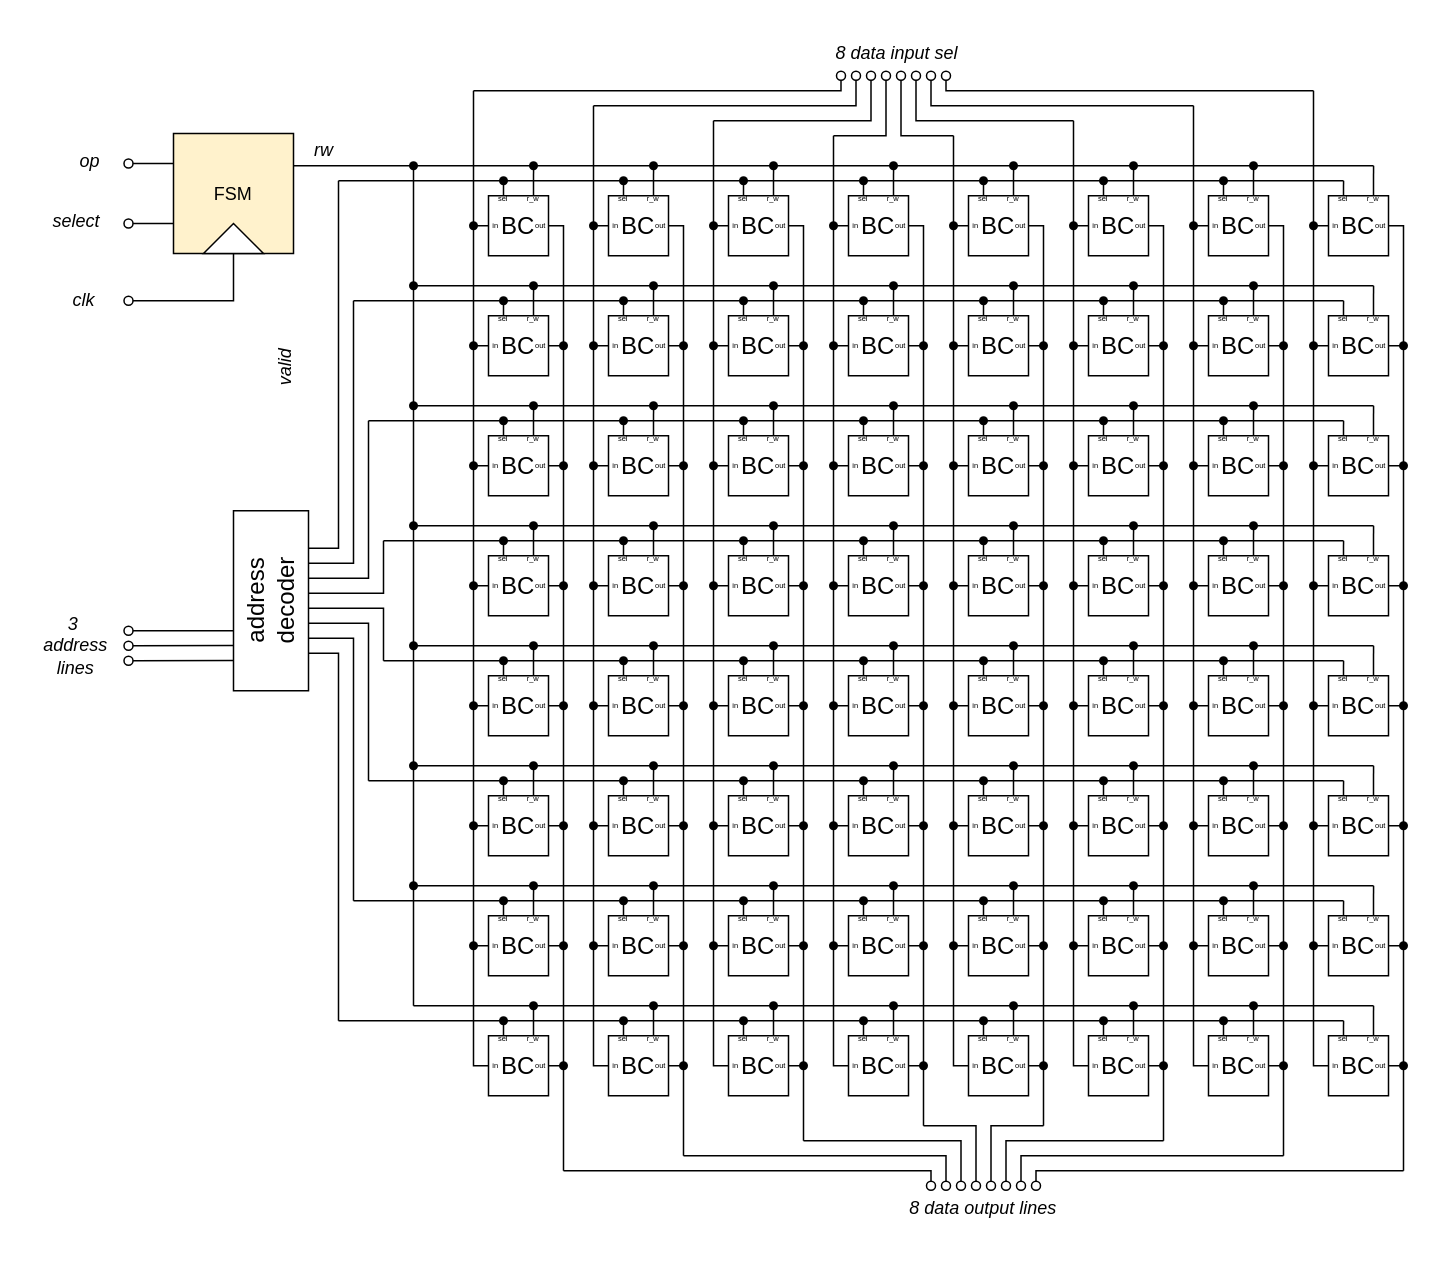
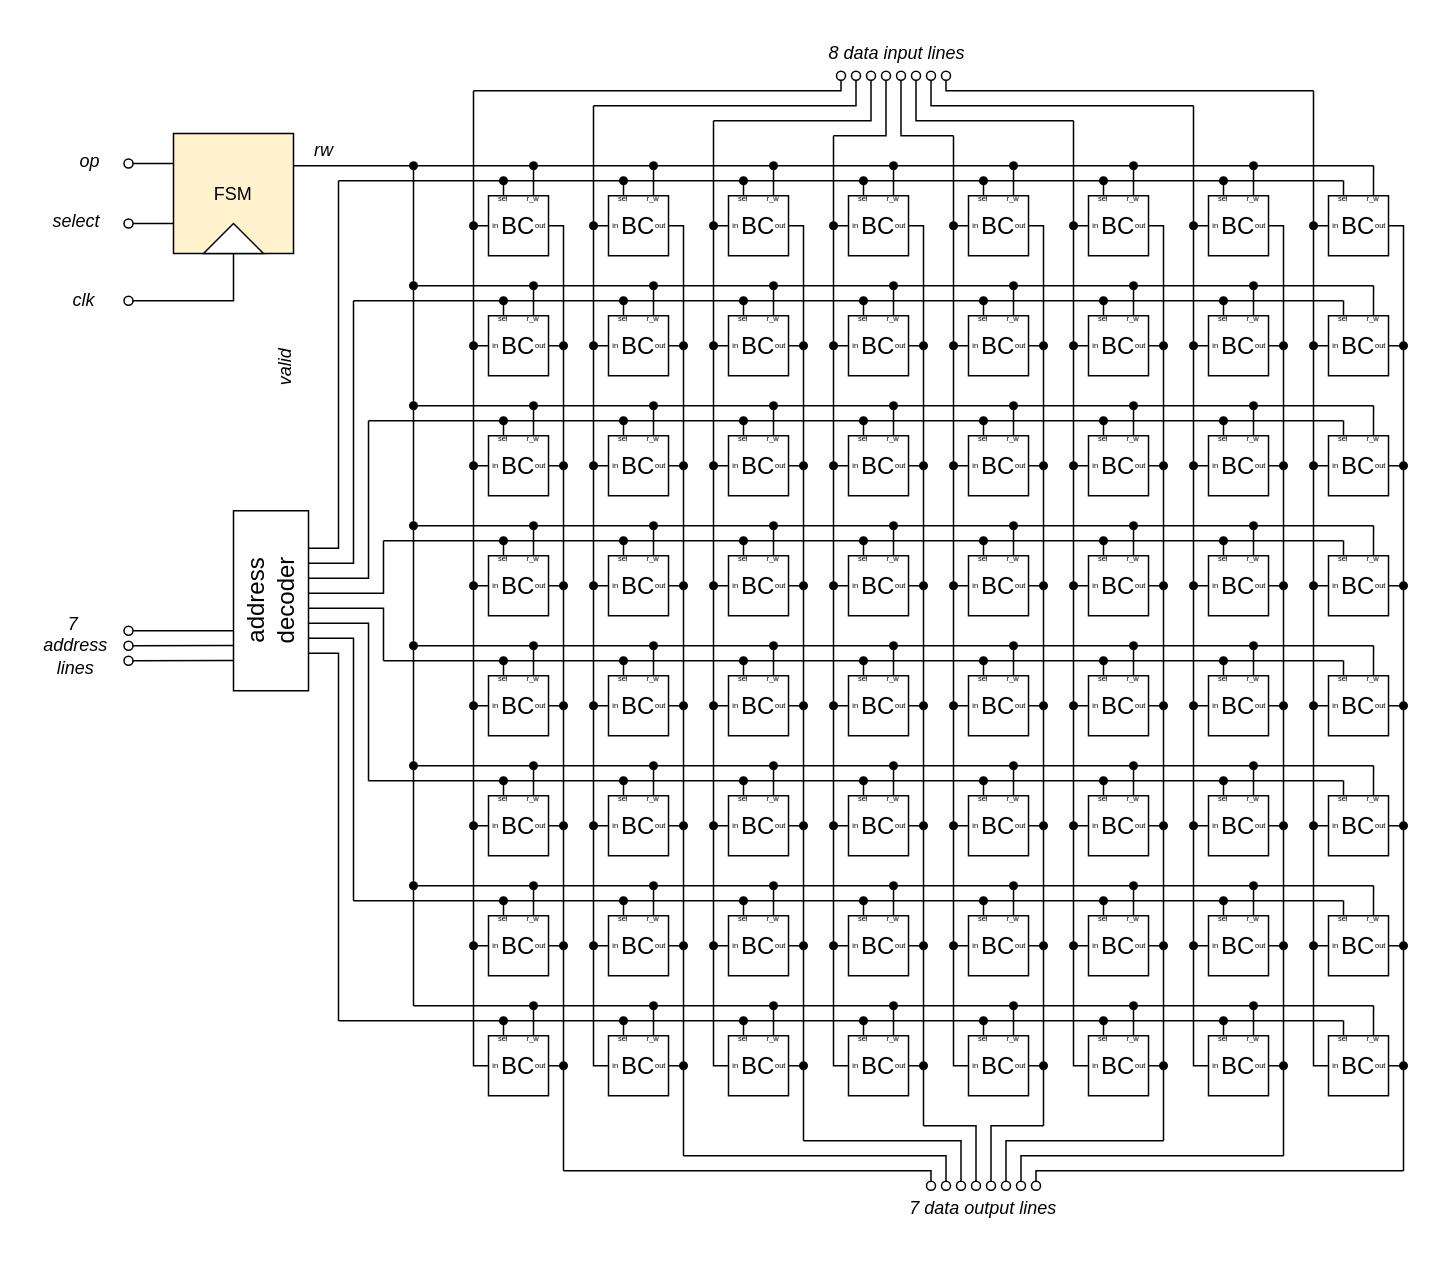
(897, 53) -> (897, 53)
(76, 646) -> (76, 646)
(983, 1208) -> (983, 1208)
